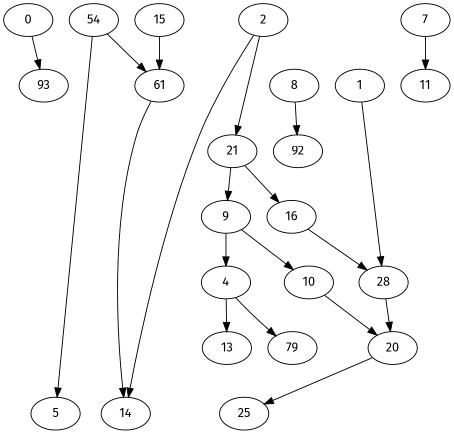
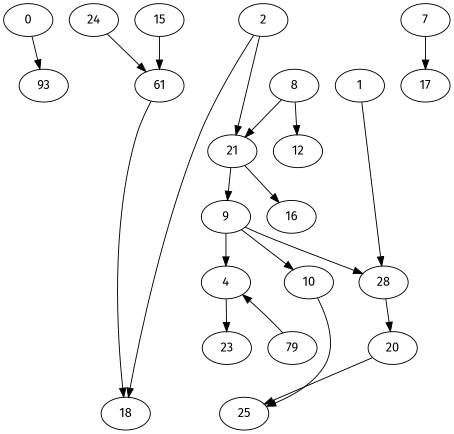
(94, 20) -> (94, 20)
(425, 86) -> (425, 86)
none -> (266, 115)
(298, 151) -> (298, 151)
(334, 247) -> (299, 249)
(347, 312) -> (326, 362)
(252, 314) -> (267, 317)
(227, 348) -> (227, 348)
(56, 414) -> none
(126, 414) -> (126, 414)
